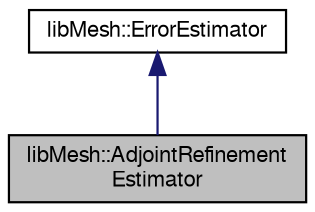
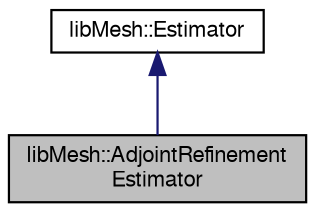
(158, 31) -> (158, 31)
